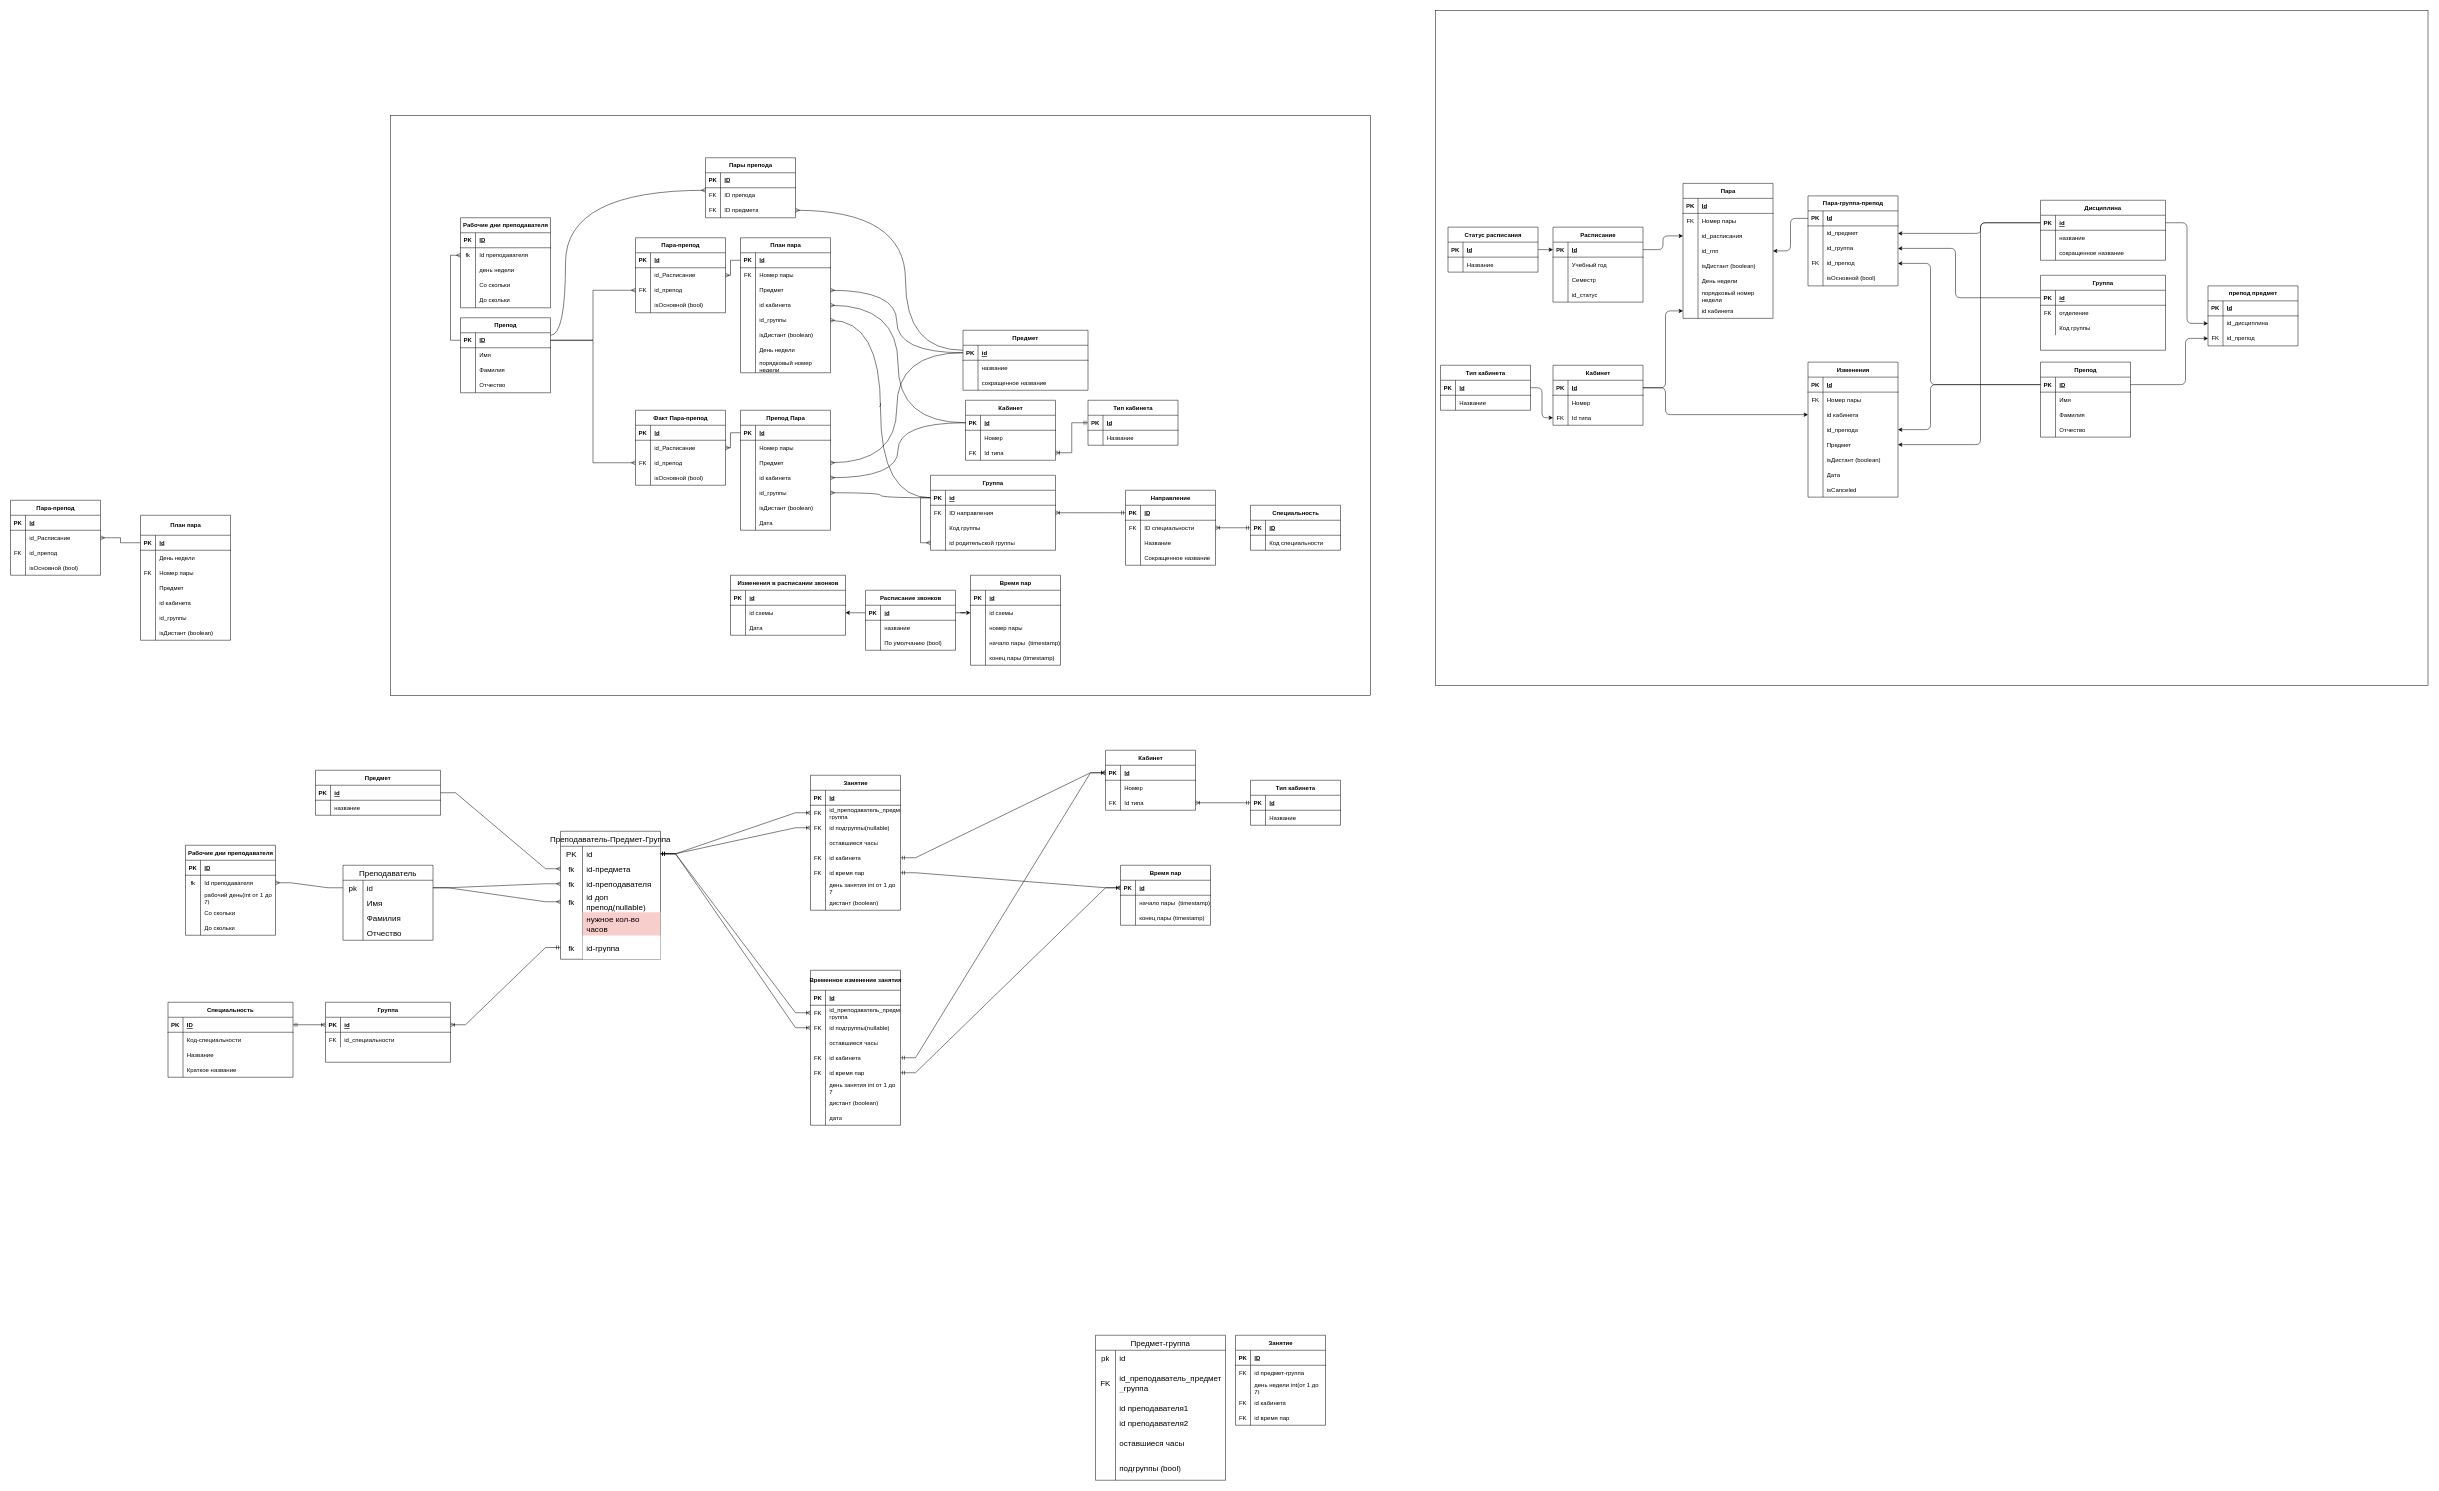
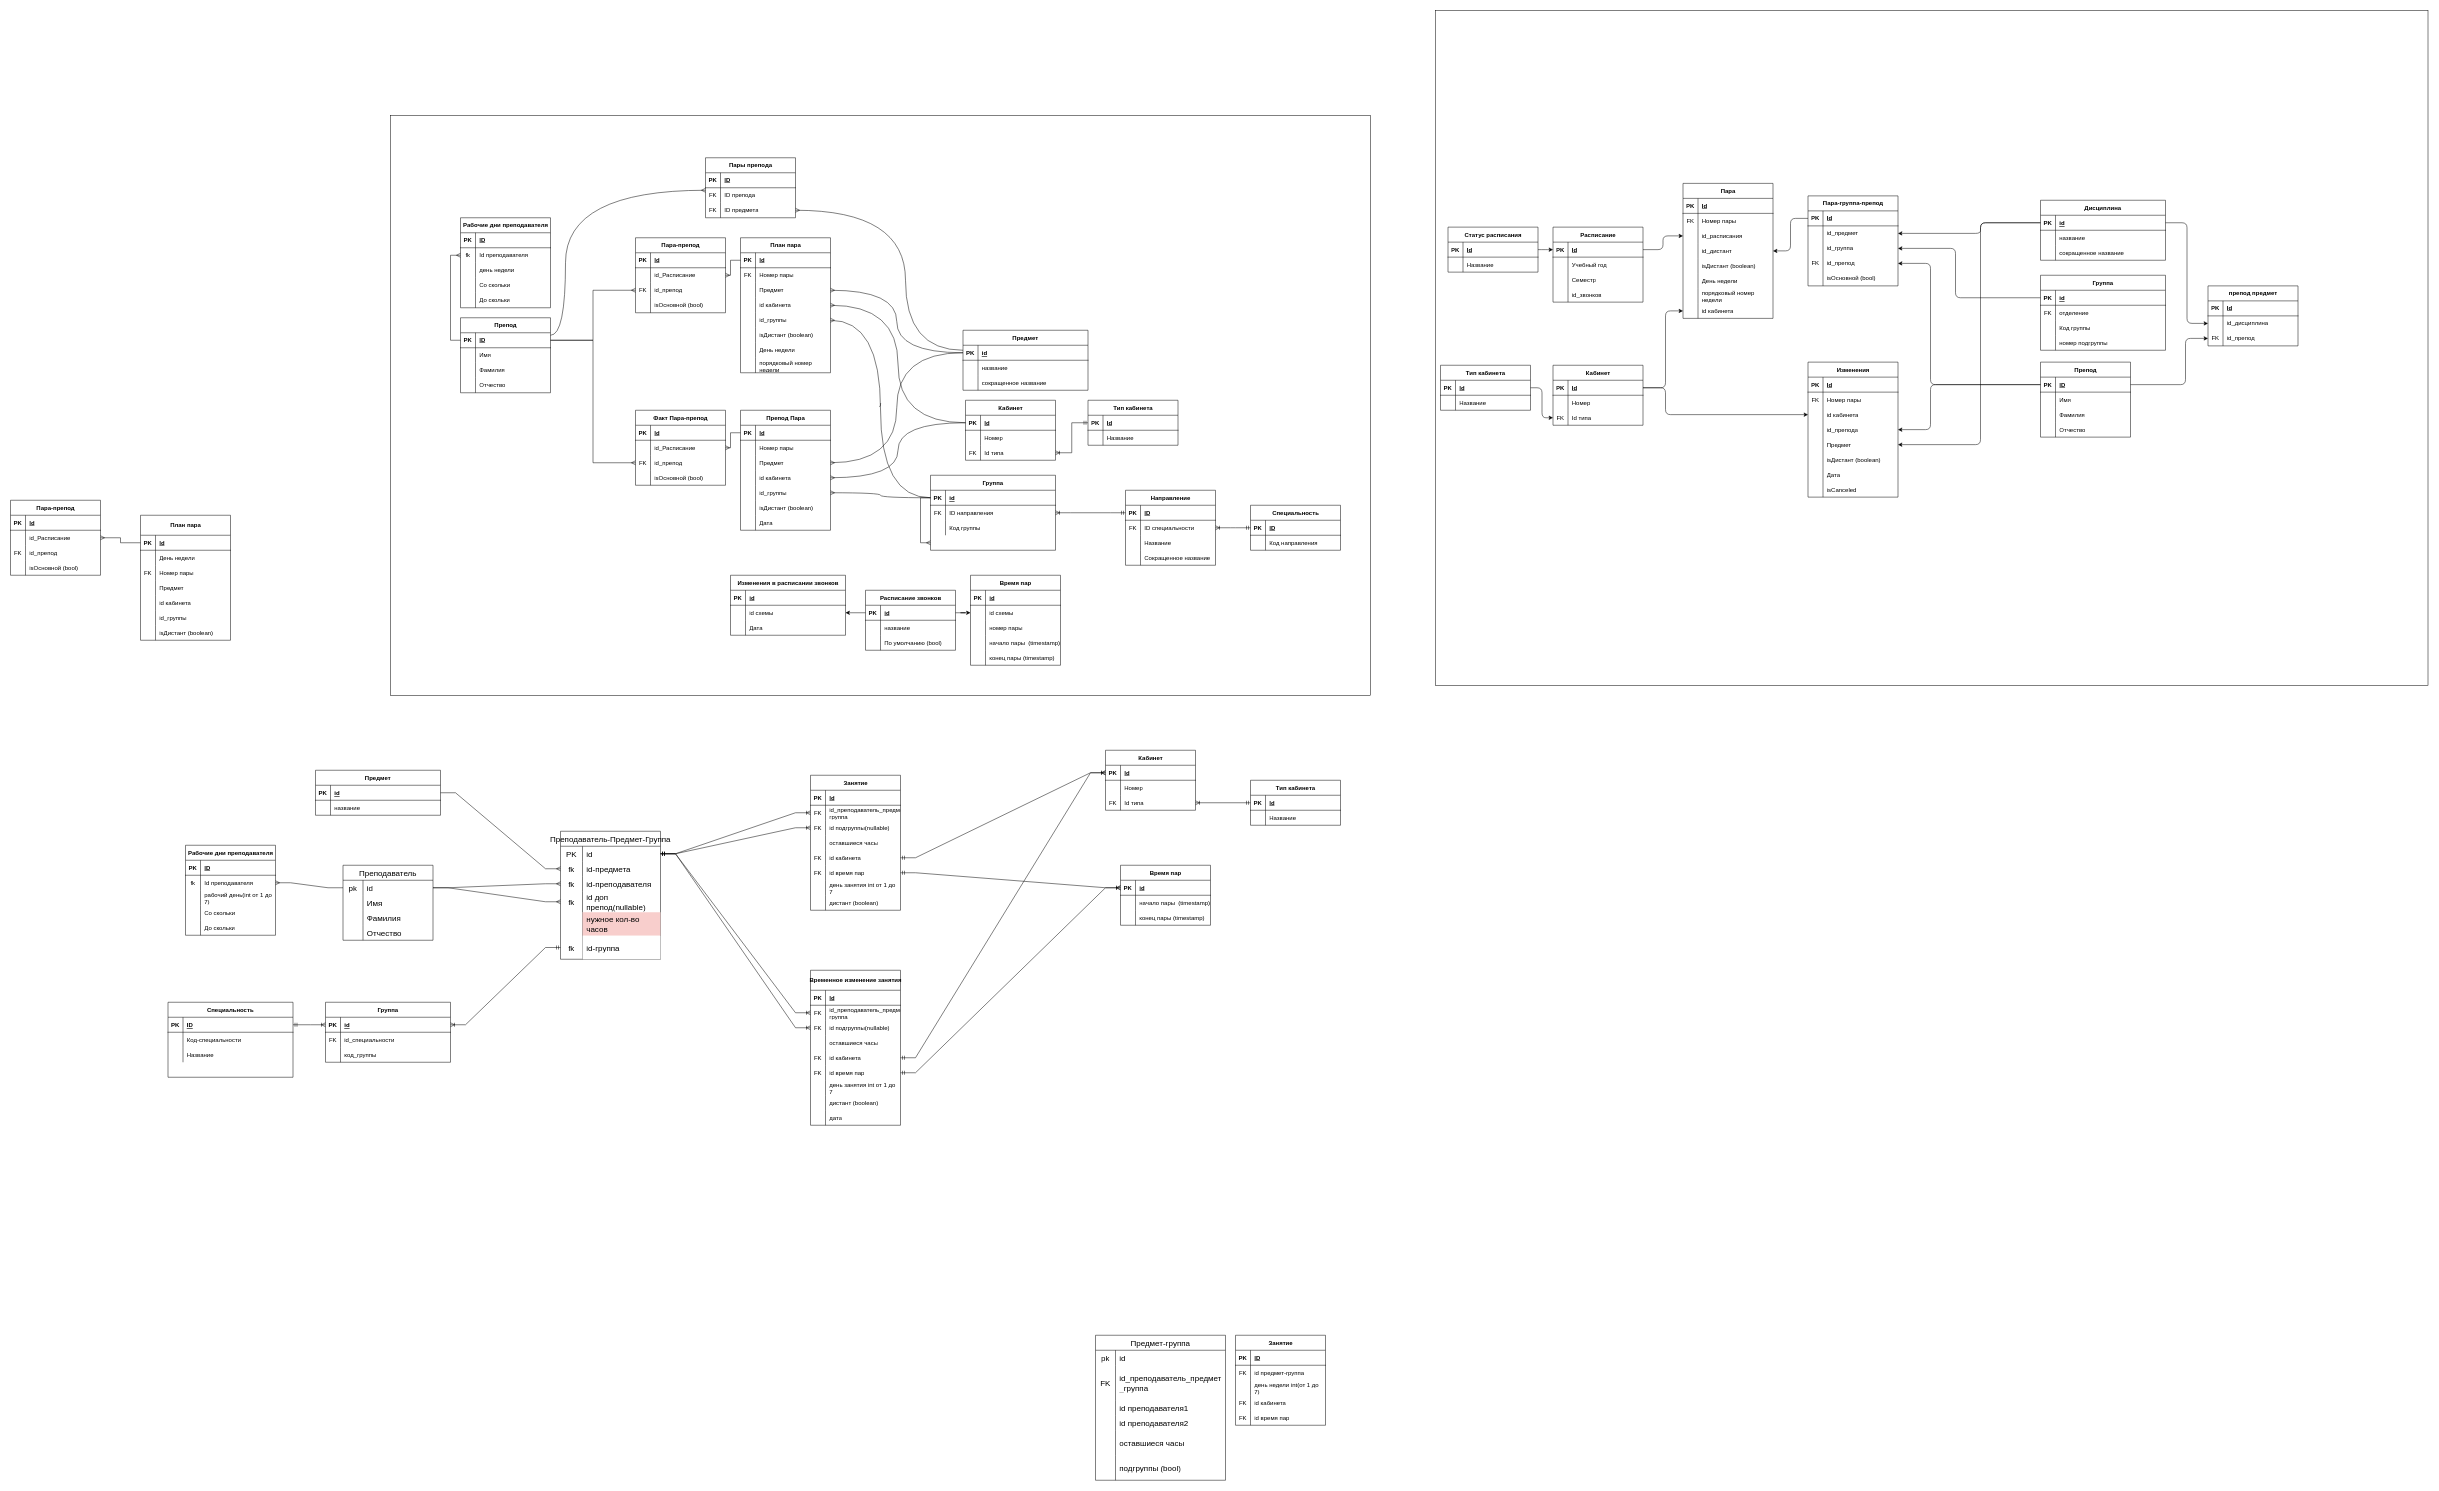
(1711, 251) -> (1718, 251)
(1586, 295) -> (1588, 295)
none -> (2110, 343)
(1000, 543) -> none
(1297, 543) -> (1294, 543)
none -> (395, 1055)
(238, 1070) -> none
